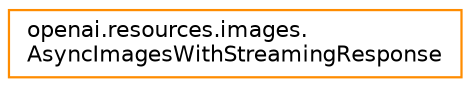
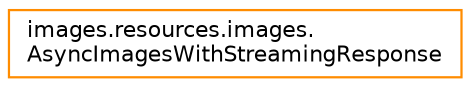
(235, 44) -> (235, 44)
